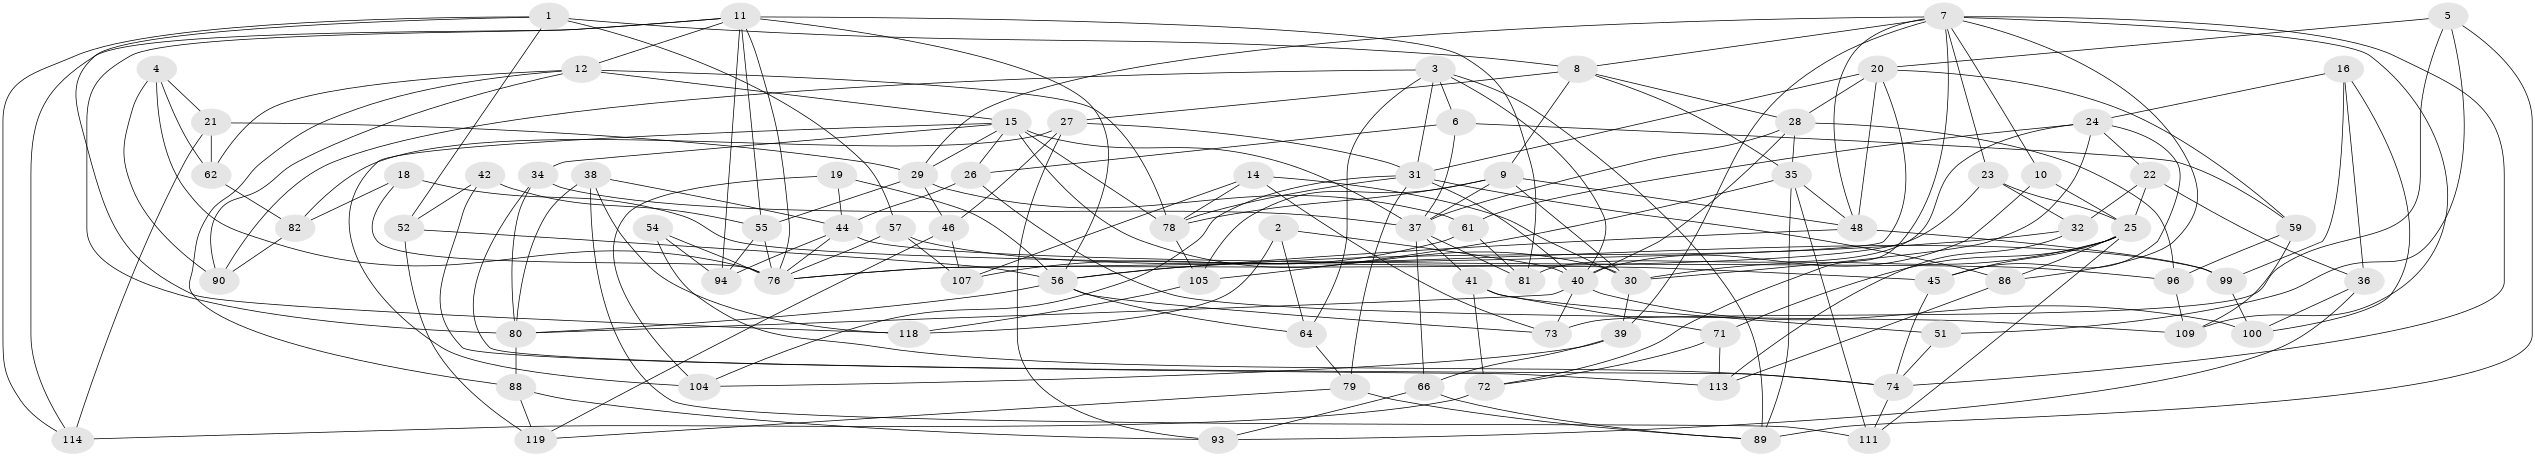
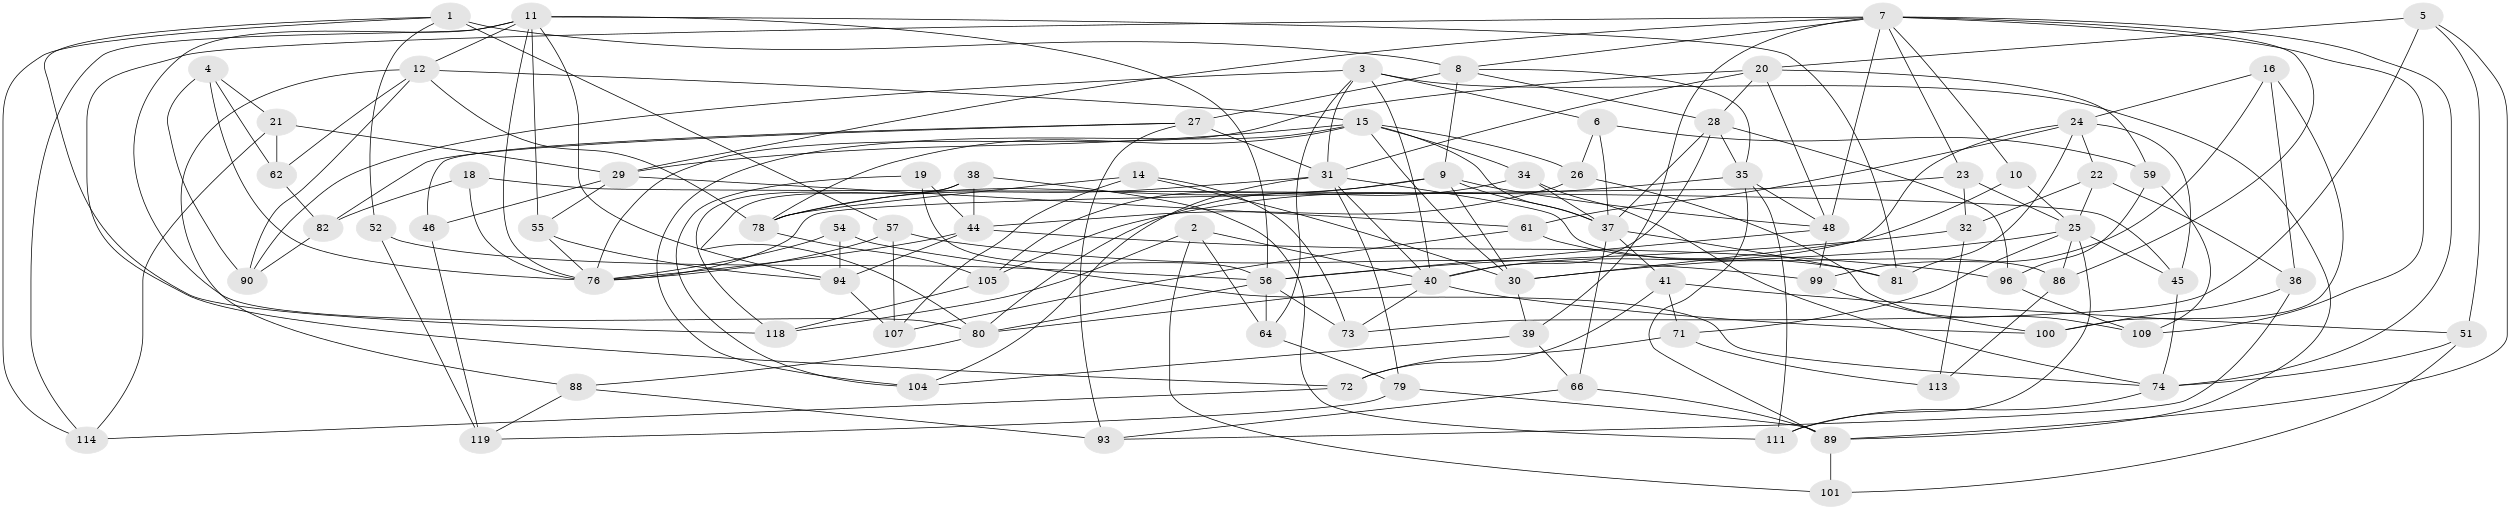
(485, 175) -> none
(955, 255) -> (866, 307)
none -> (1831, 493)
